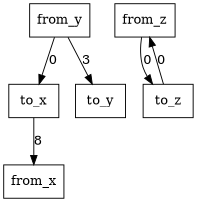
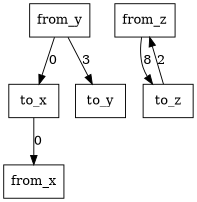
(148, 61) -> (148, 61)
(162, 61) -> (162, 61)
(38, 141) -> (38, 141)
